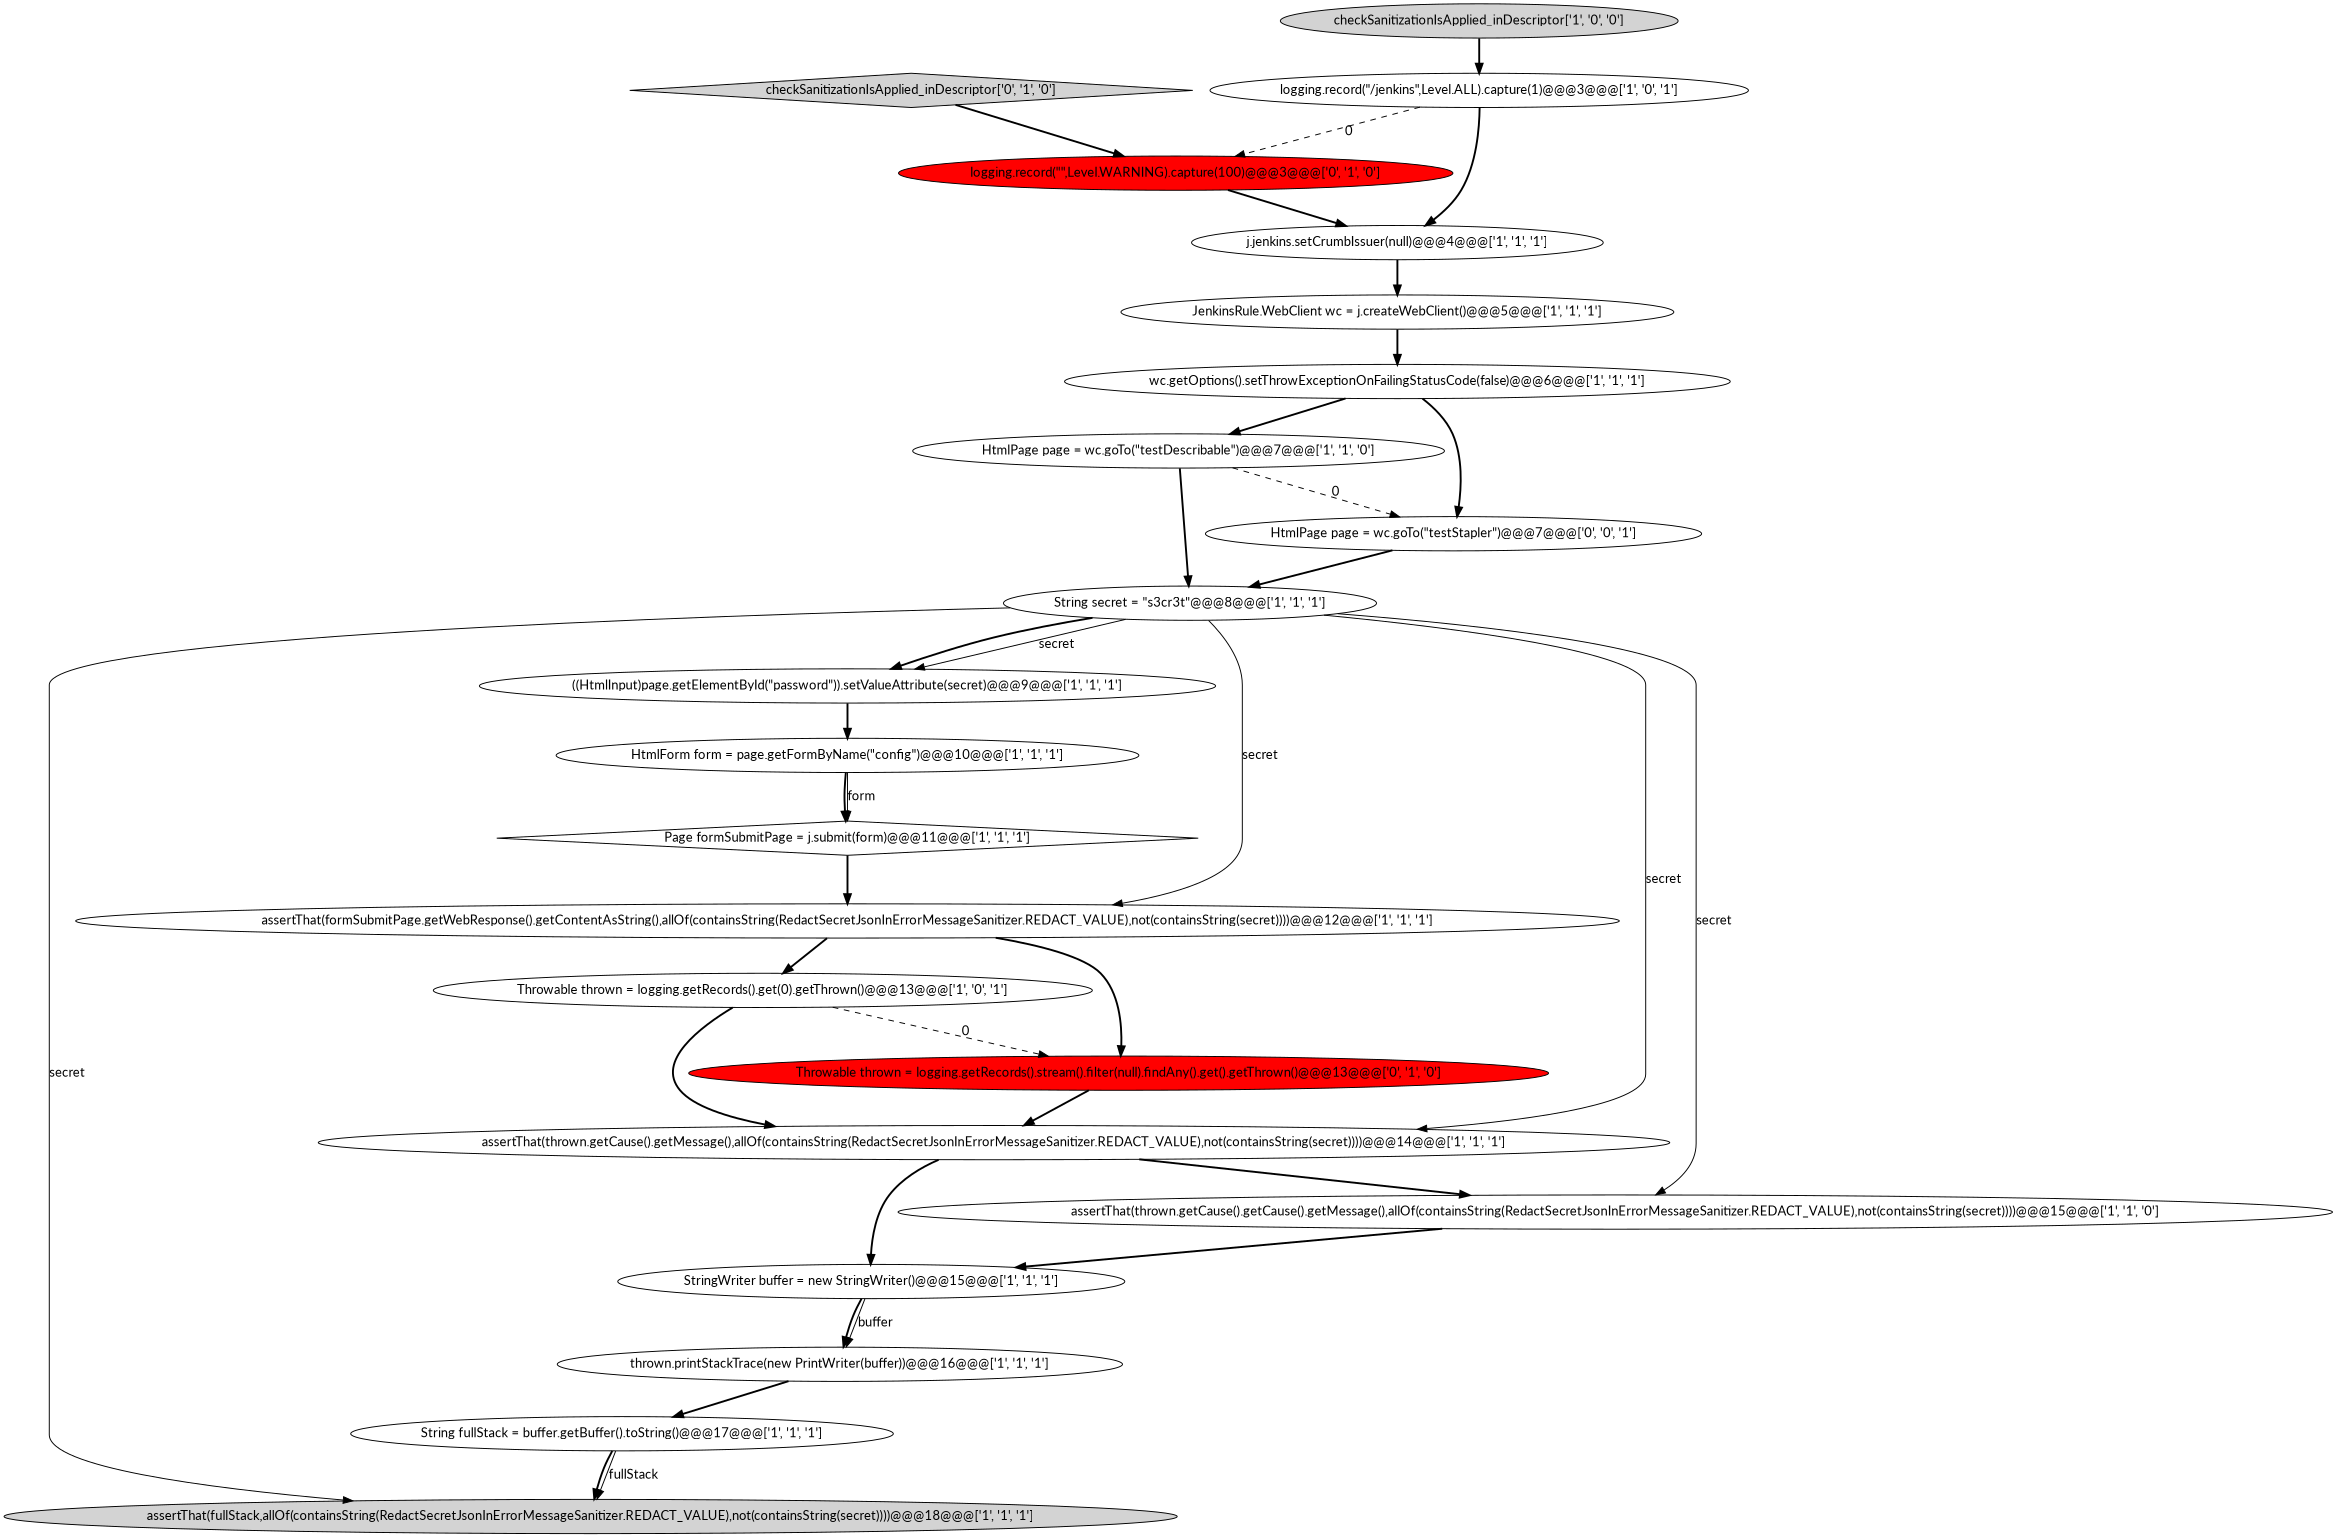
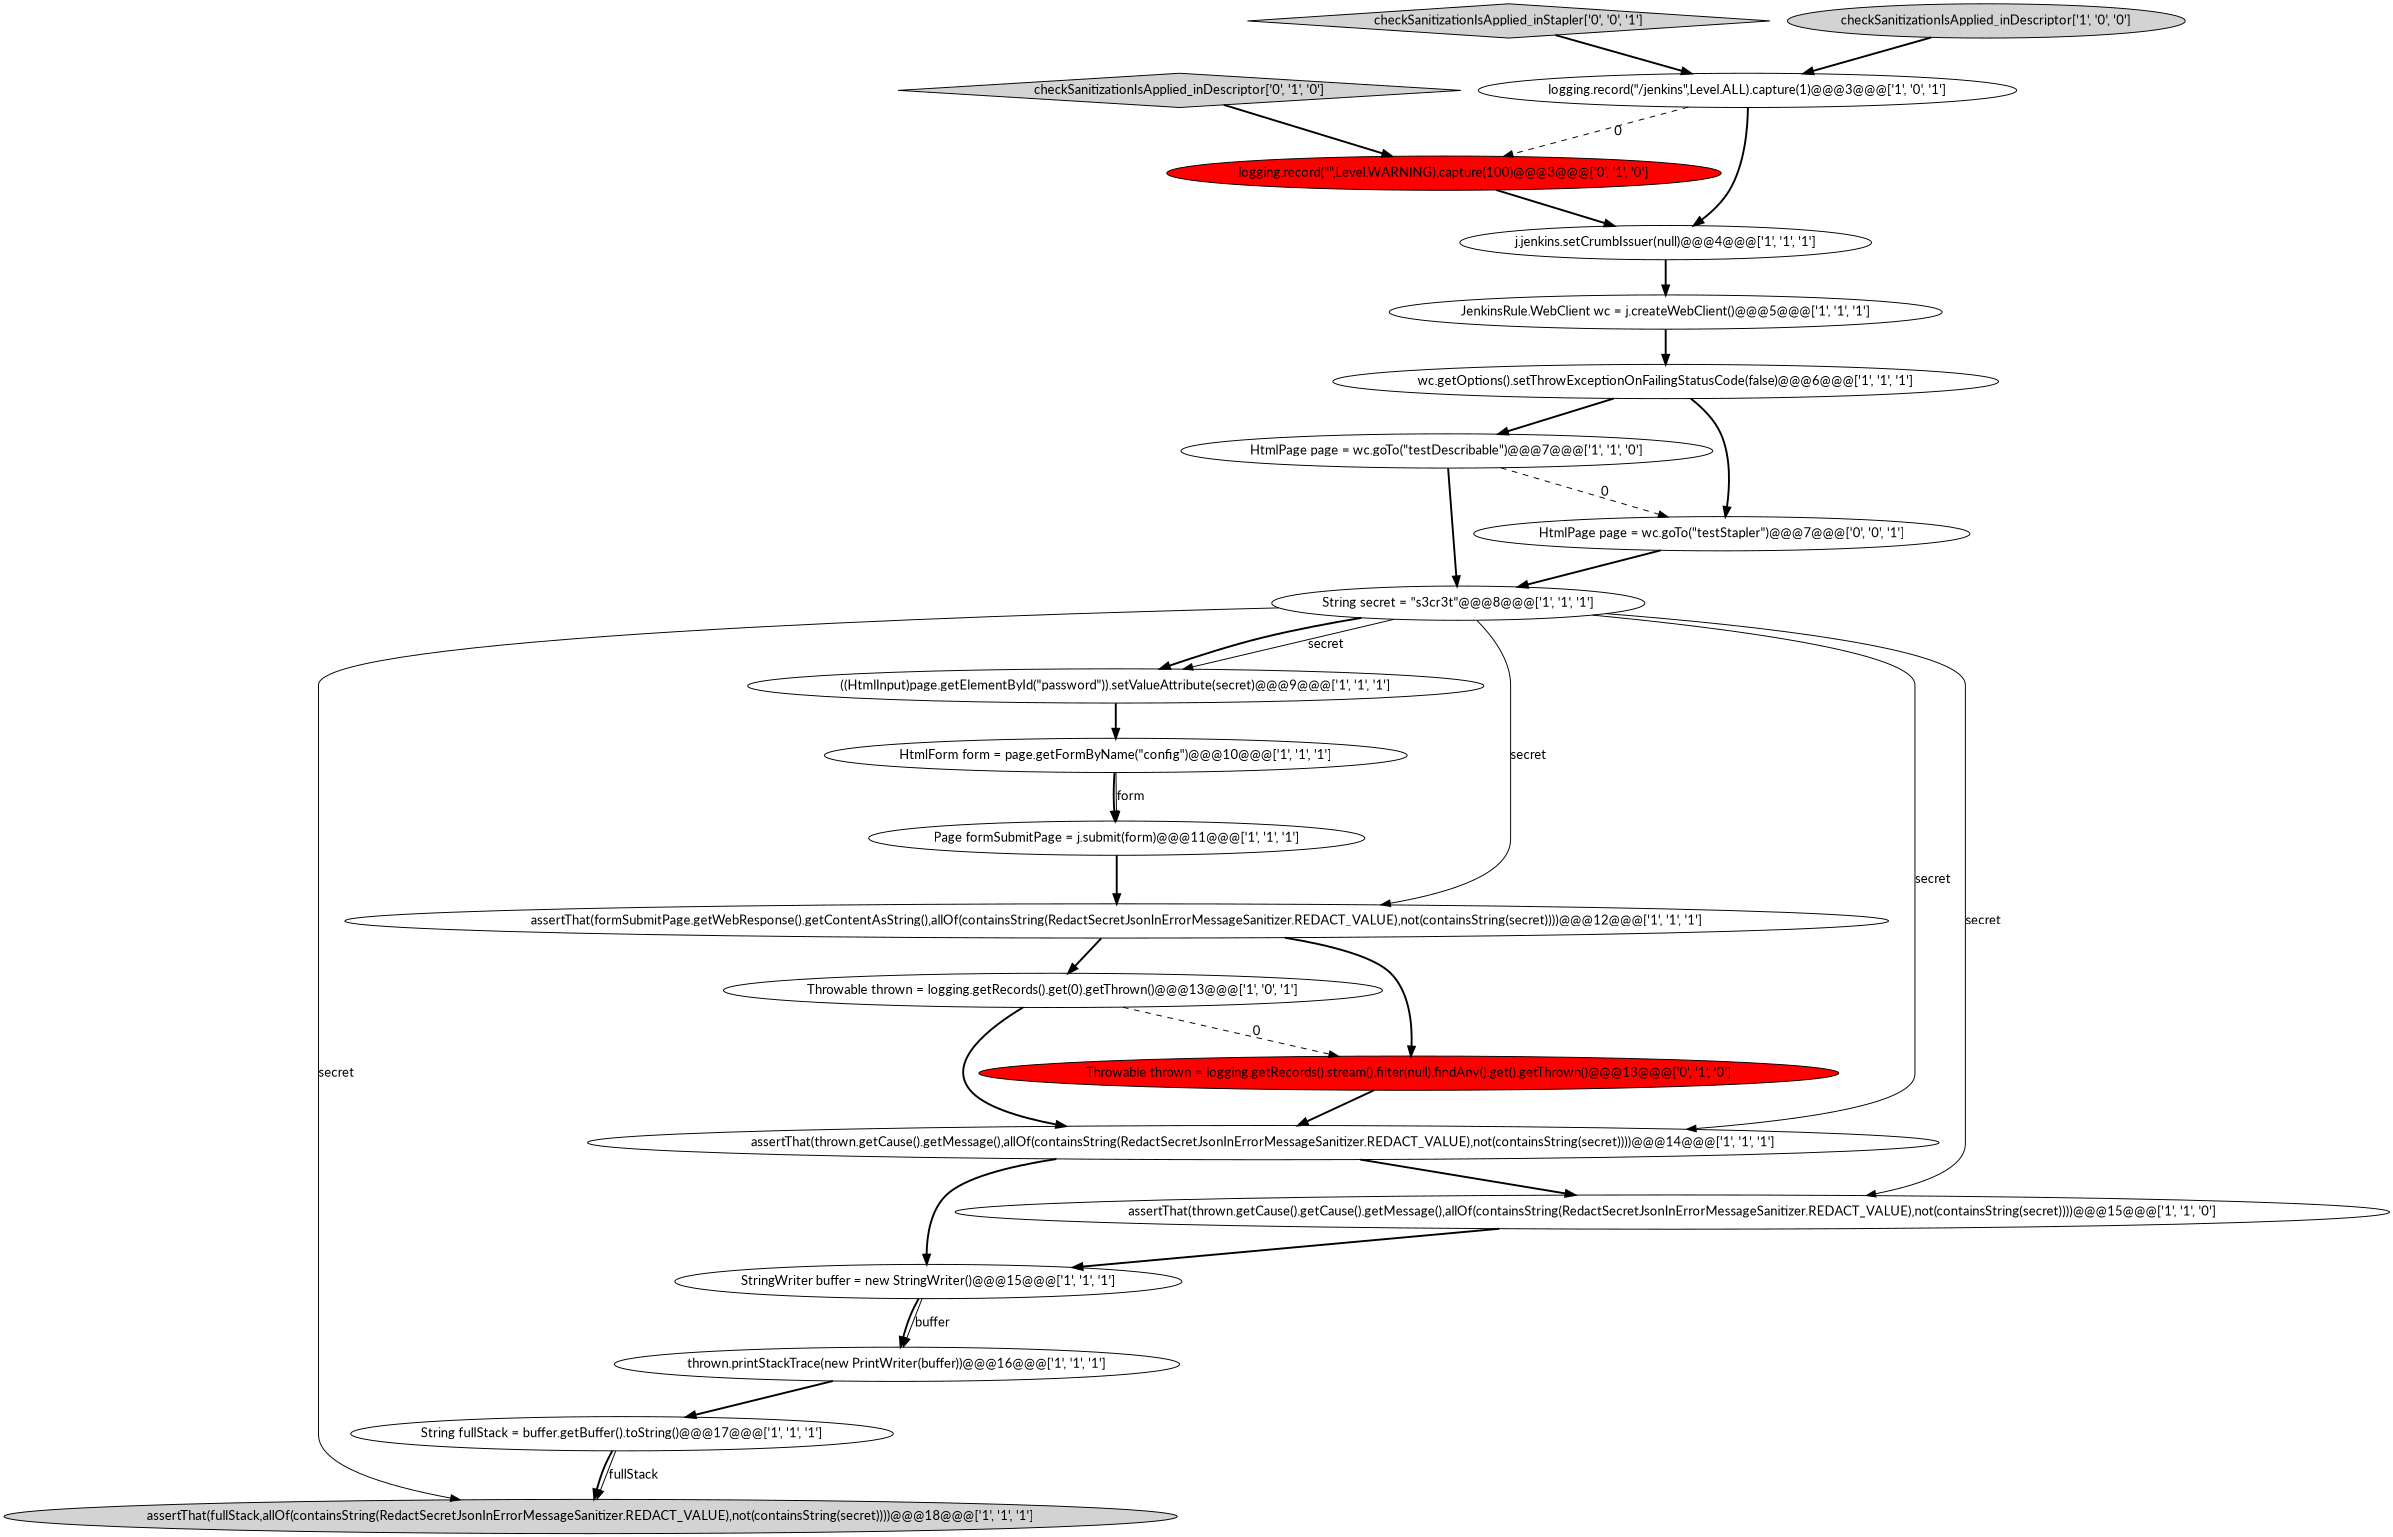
none -> (1509, 21)
(847, 838) -> (1117, 838)
